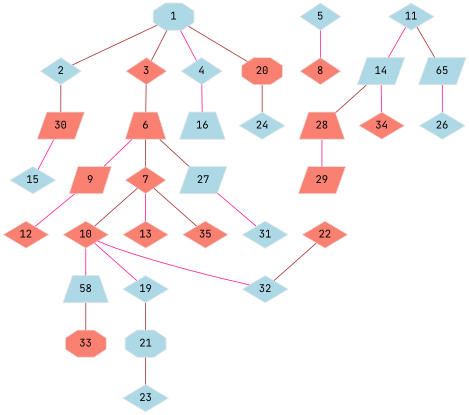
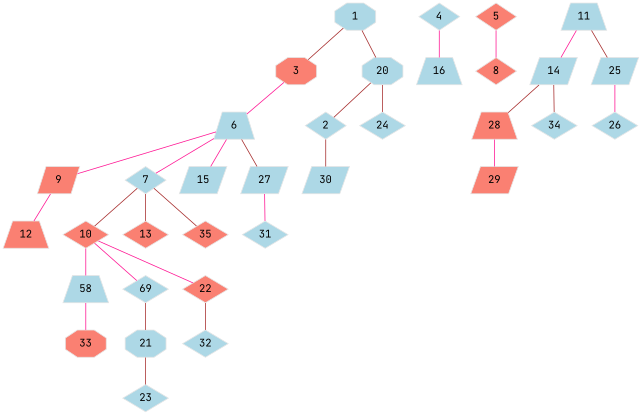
(320, 17) -> (496, 17)
(411, 17) -> (584, 17)
(115, 45) -> (352, 100)
(188, 46) -> none
(146, 71) -> (296, 71)
(262, 71) -> (383, 71)
(442, 71) -> (615, 71)
(146, 98) -> (265, 98)
(381, 98) -> (554, 98)
(61, 126) -> (326, 180)
(146, 126) -> (234, 126)
(382, 126) -> (554, 126)
(146, 153) -> (185, 156)
(46, 155) -> (219, 153)
(33, 180) -> (203, 180)
(146, 180) -> (146, 180)
(146, 207) -> (146, 207)
(26, 235) -> (26, 235)
(173, 266) -> (146, 262)
(146, 289) -> (146, 289)
(86, 316) -> (86, 316)
